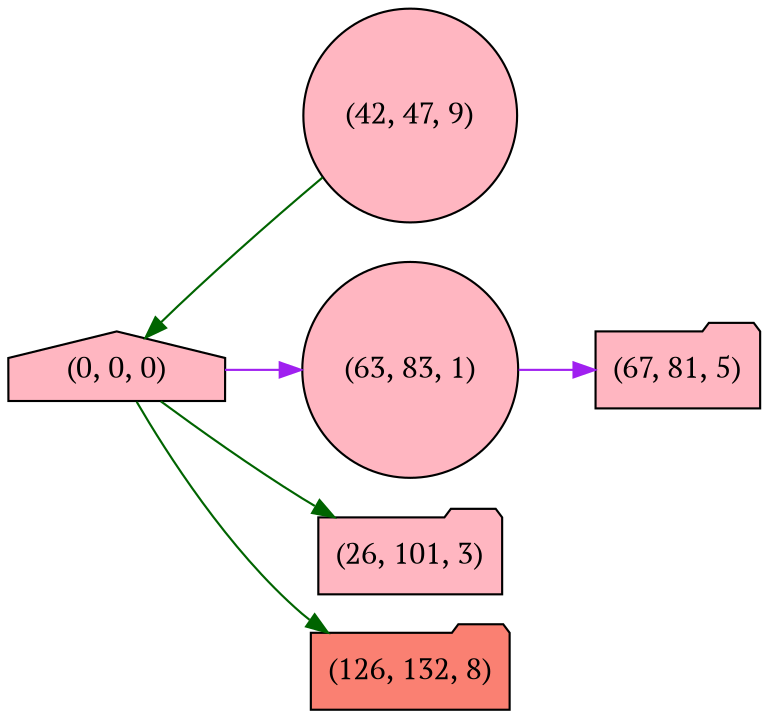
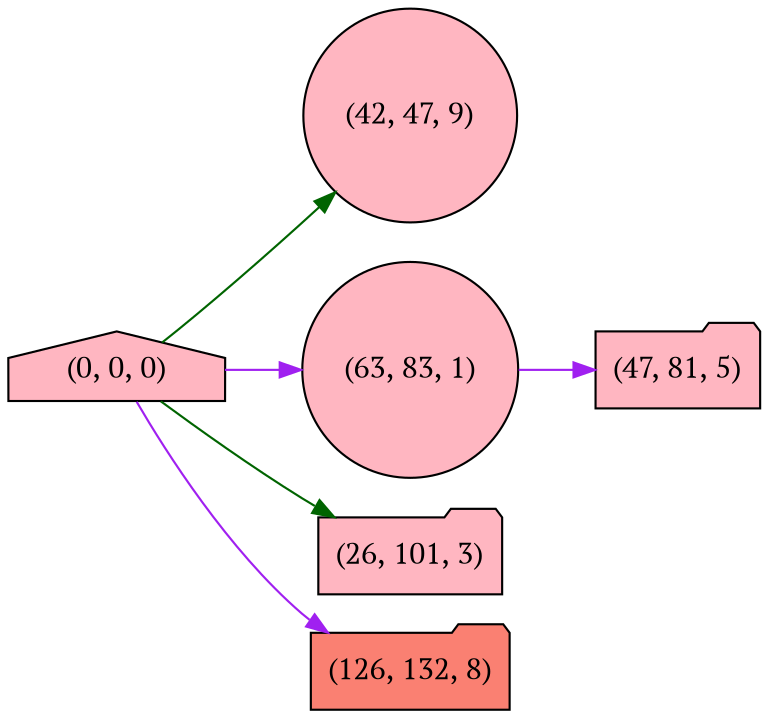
(241, 249) -> (242, 276)
(678, 370) -> (678, 370)
(214, 518) -> (214, 518)
